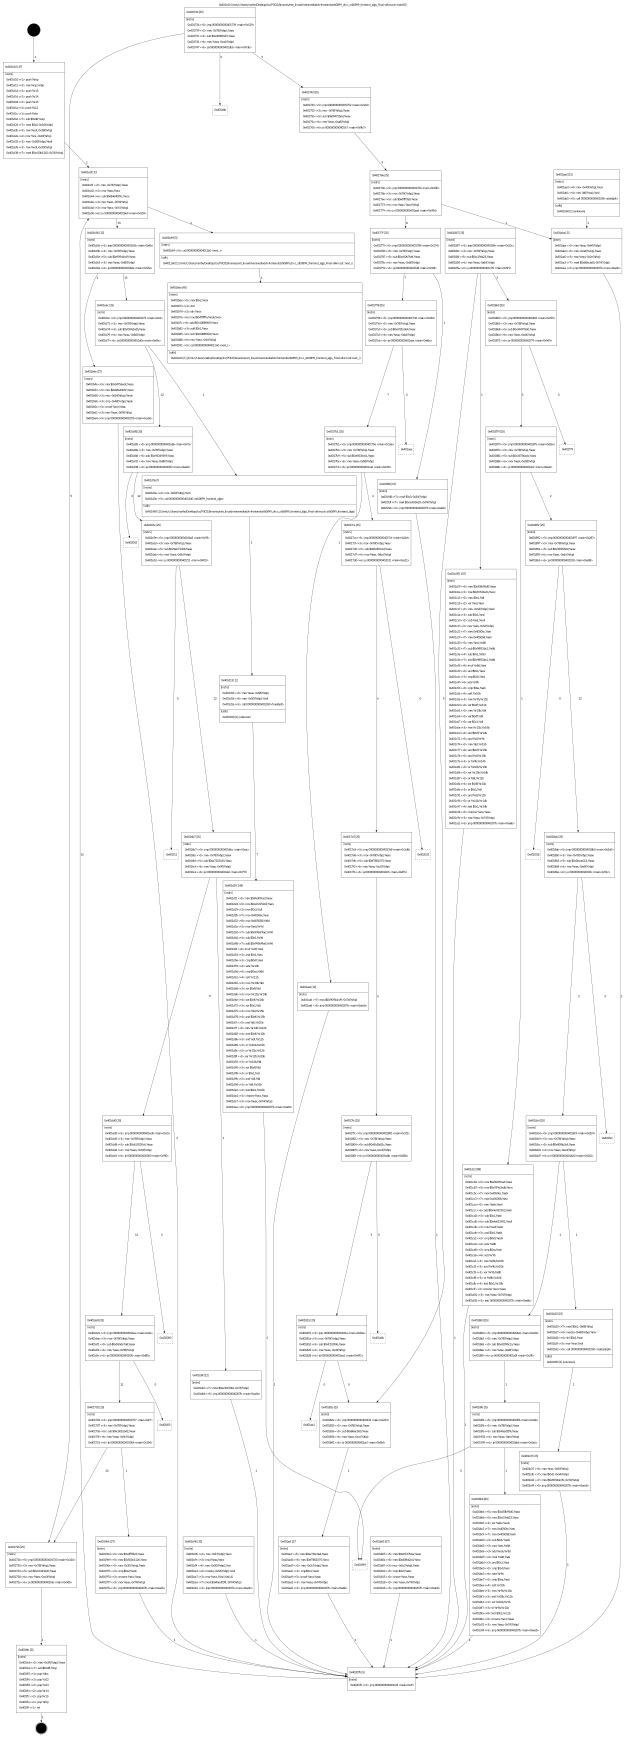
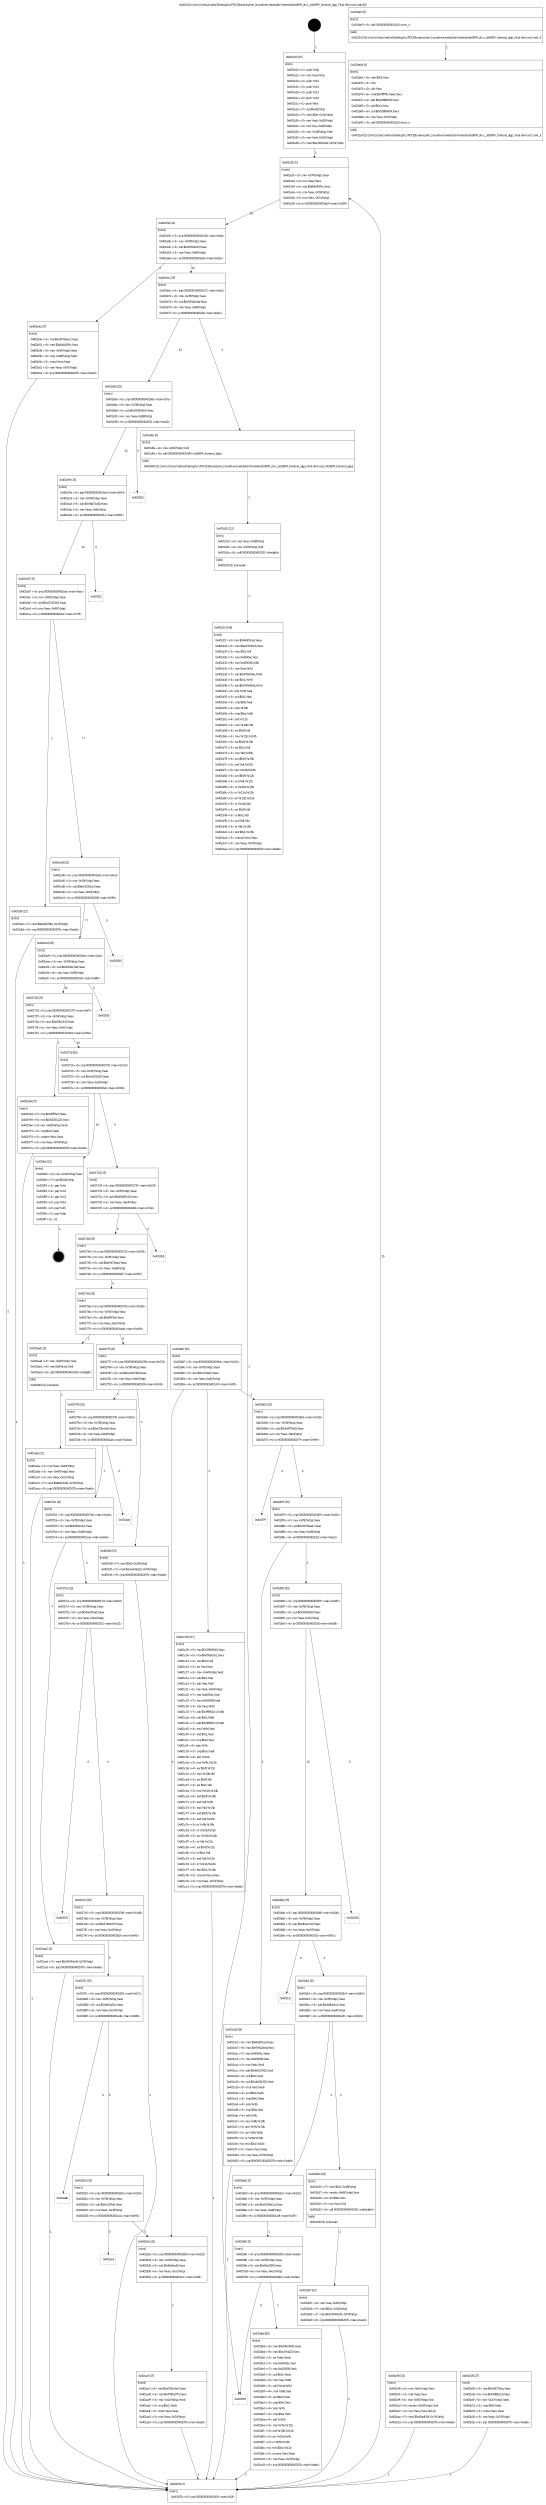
(179, 220) -> none
(496, 221) -> (87, 1338)
(70, 752) -> (108, 1130)
(42, 1640) -> (97, 1125)
